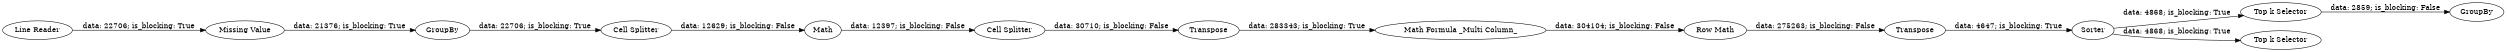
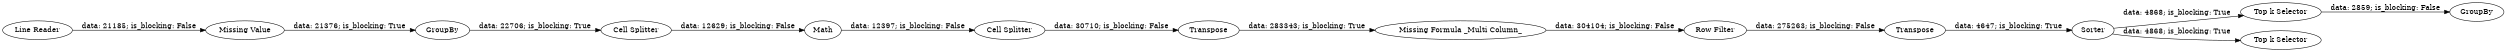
(139, 26) -> (139, 26)
(1461, 30) -> (1461, 30)
(1715, 30) -> (1715, 30)
